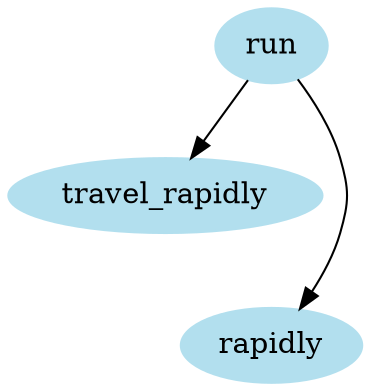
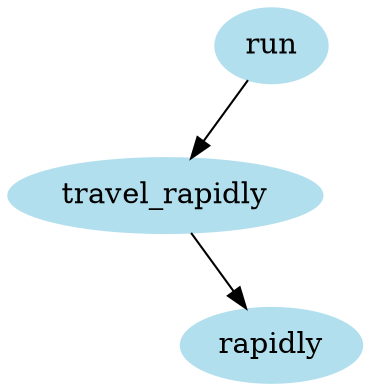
(346, 183) -> (212, 262)
